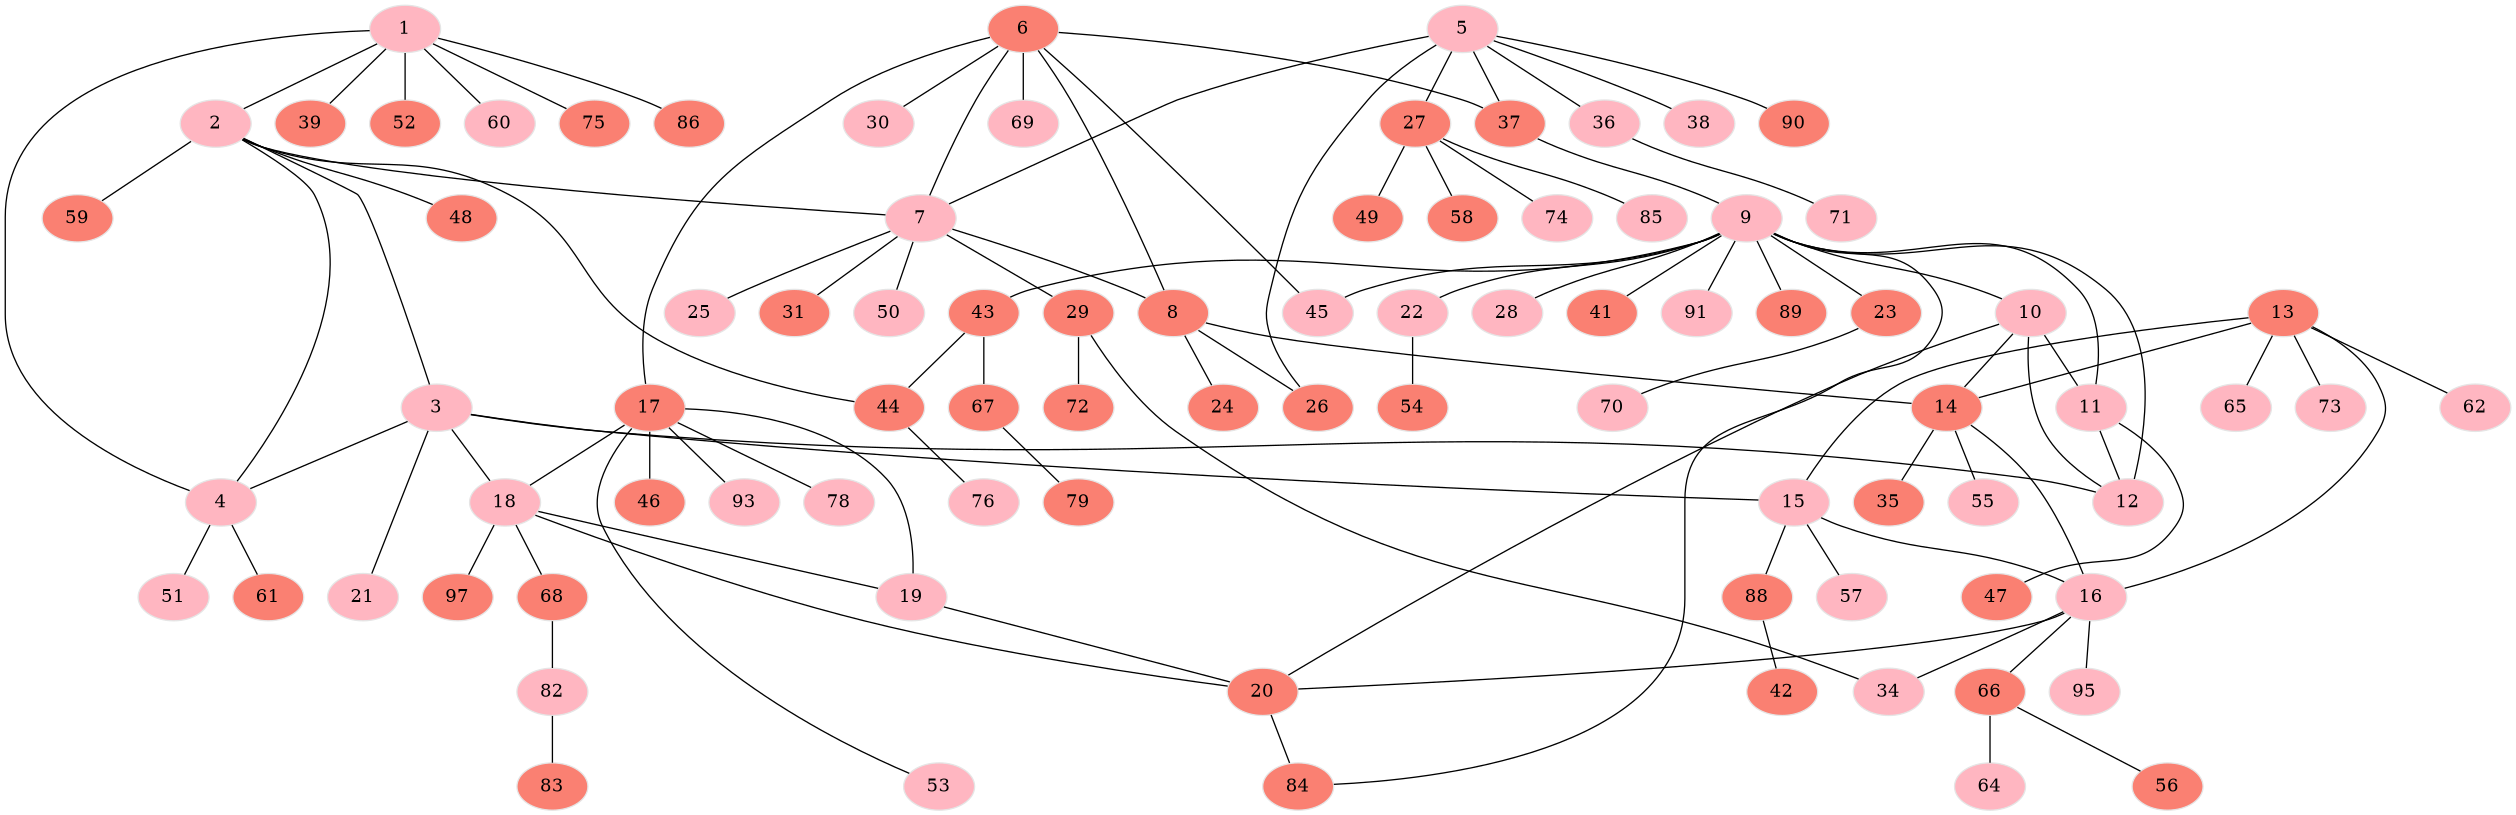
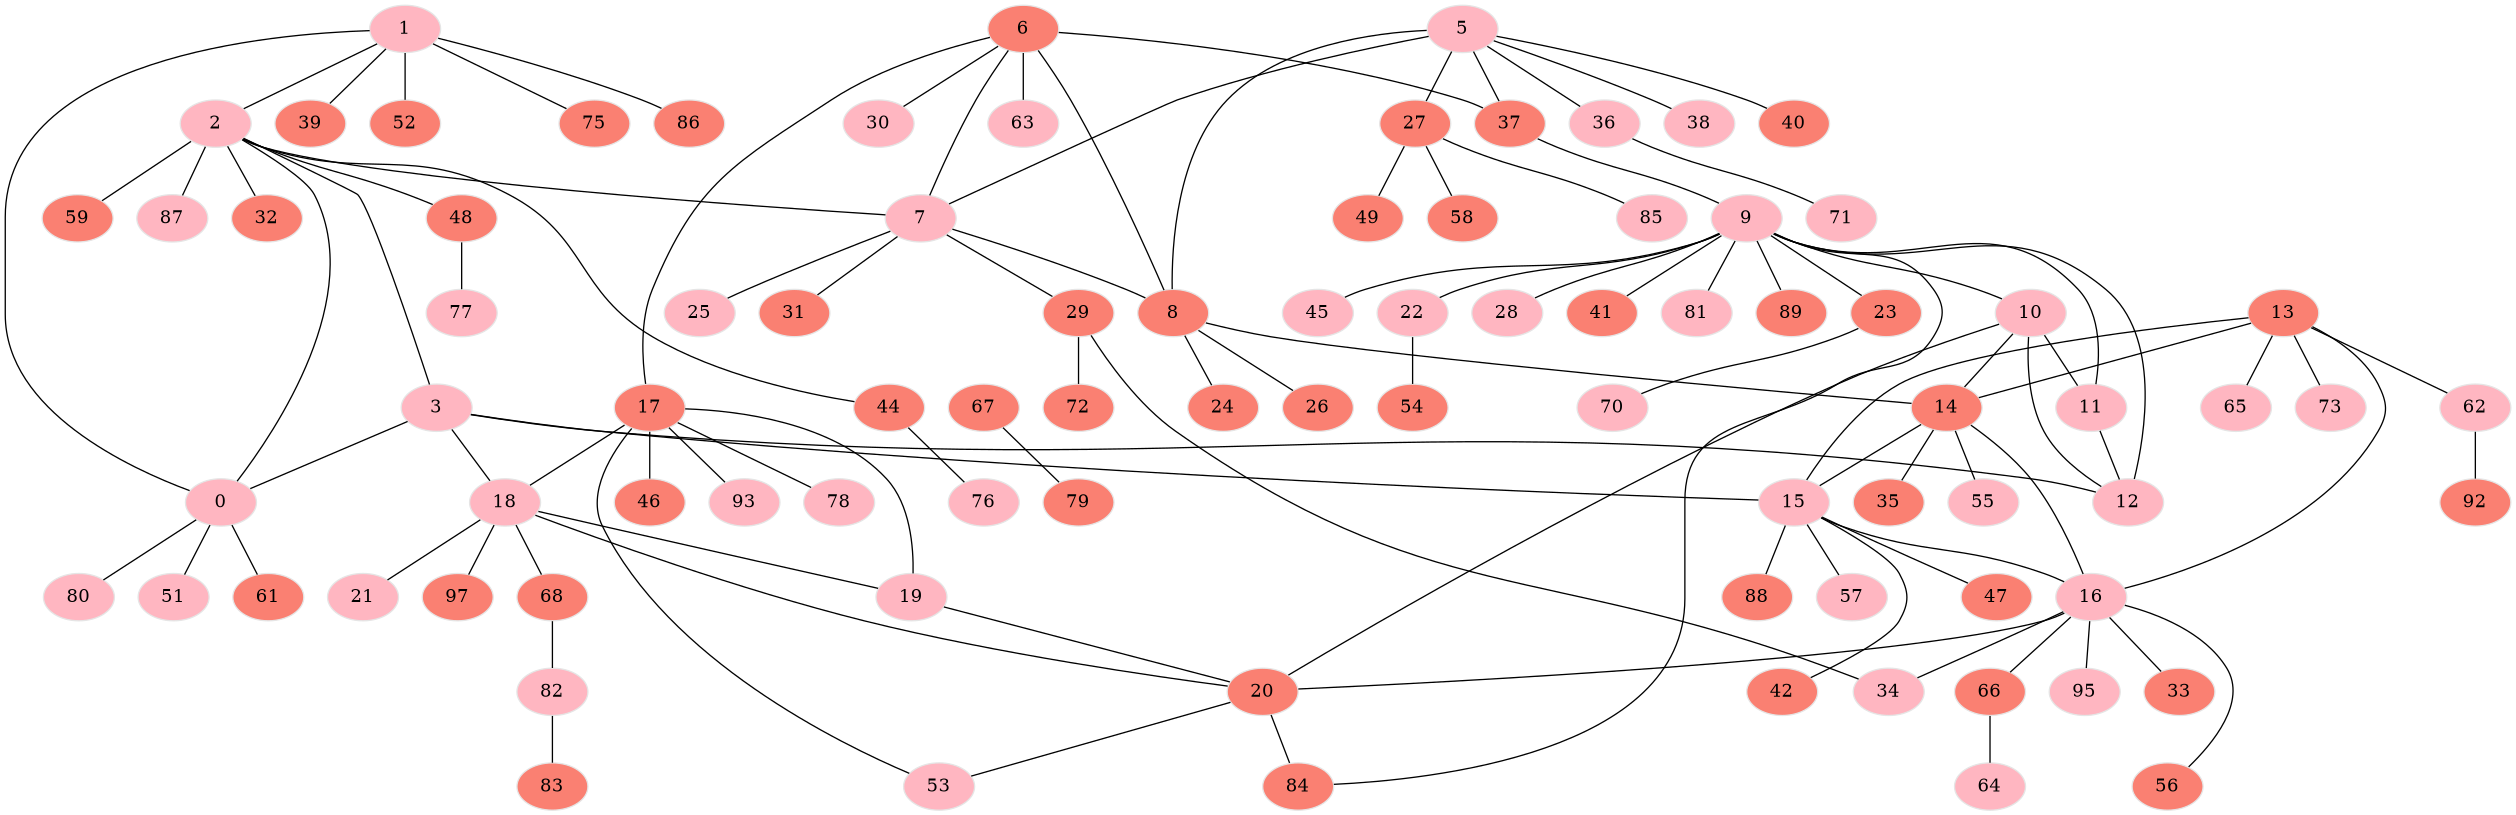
(500, 124) -> none
(1023, 124) -> (1023, 124)
(1794, 124) -> (1794, 124)
(1173, 169) -> none
(1301, 196) -> (1233, 95)
none -> (172, 218)
none -> (267, 218)
(1557, 218) -> none
none -> (462, 313)
(889, 313) -> none
(984, 313) -> none
(1697, 313) -> (1697, 313)
none -> (1873, 454)
(221, 502) -> (221, 502)
(400, 502) -> (434, 550)
none -> (2475, 502)
(2164, 539) -> (1895, 550)
none -> (79, 597)
(1768, 639) -> (1907, 602)
none -> (2179, 692)
none -> (1101, 739)
(2079, 739) -> (2224, 665)
